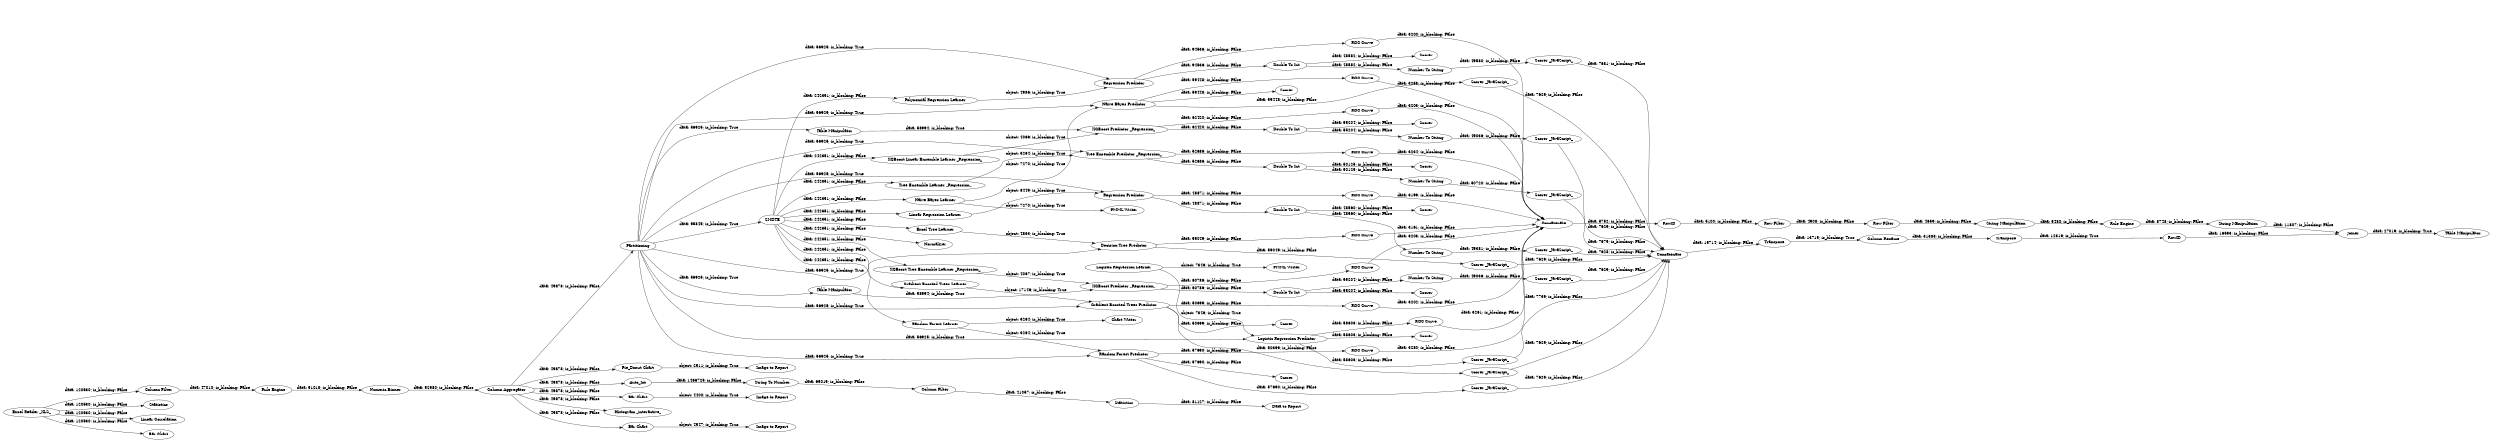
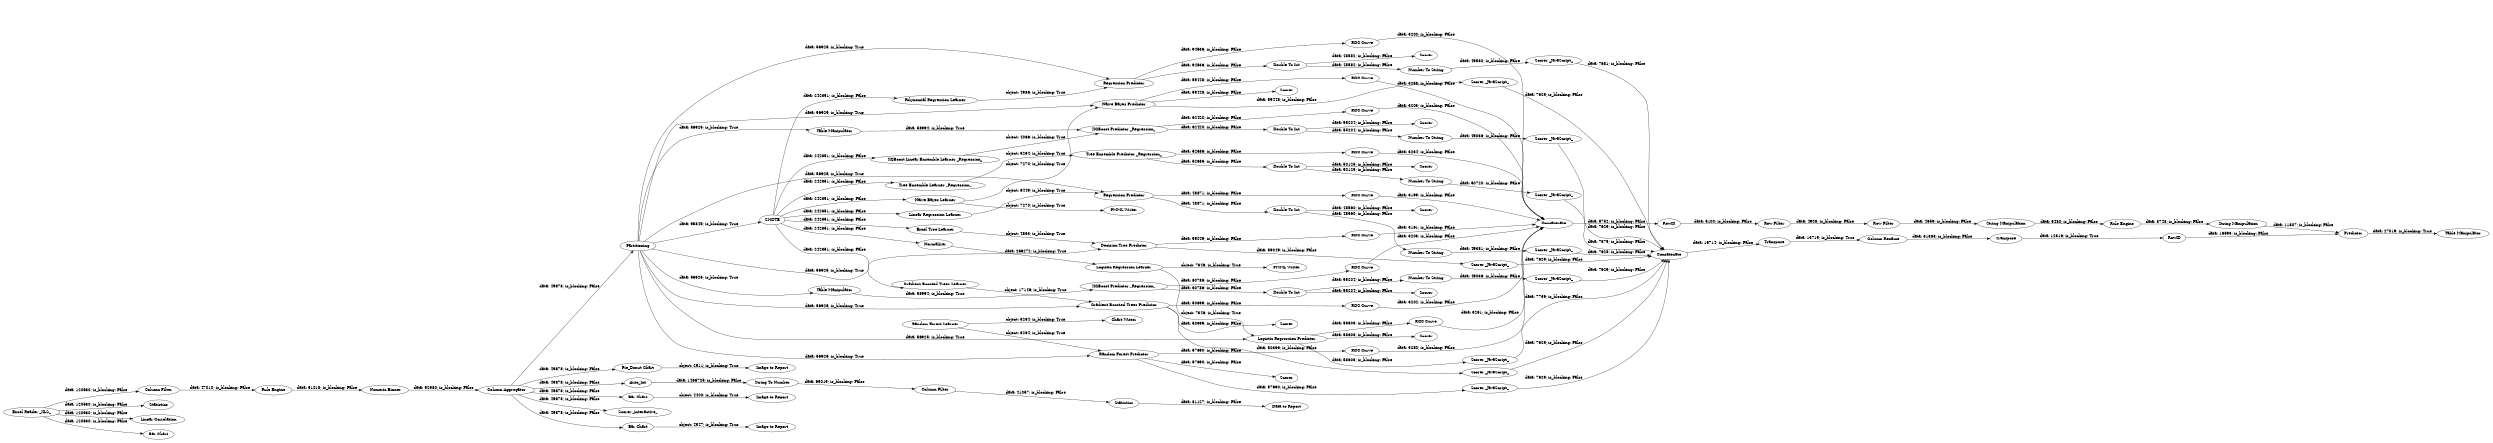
(847, 146) -> none
(2353, 234) -> (2353, 234)
none -> (1026, 256)
(849, 264) -> none
(935, 270) -> none
(638, 412) -> (638, 412)
